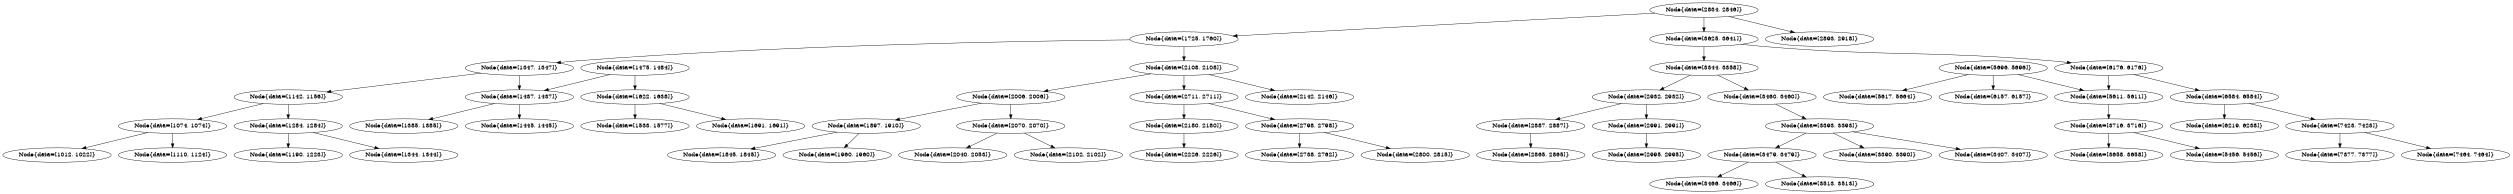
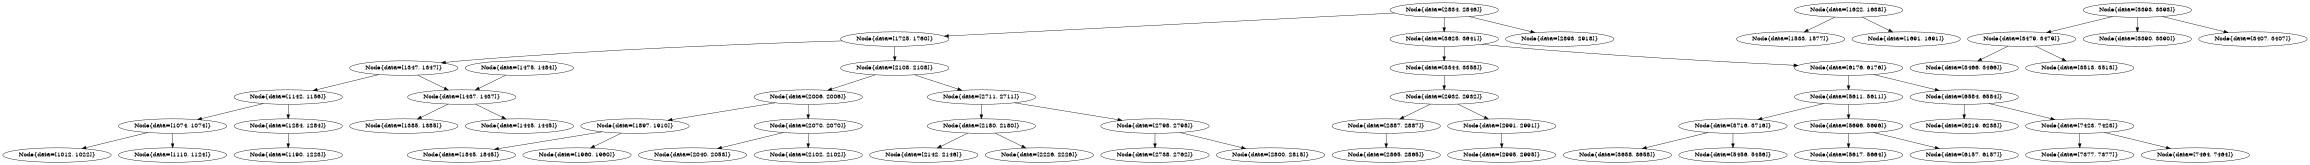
(635, 81) -> none
(1240, 82) -> (954, 140)
(2049, 82) -> (1849, 110)
(1762, 97) -> none
(404, 155) -> none
